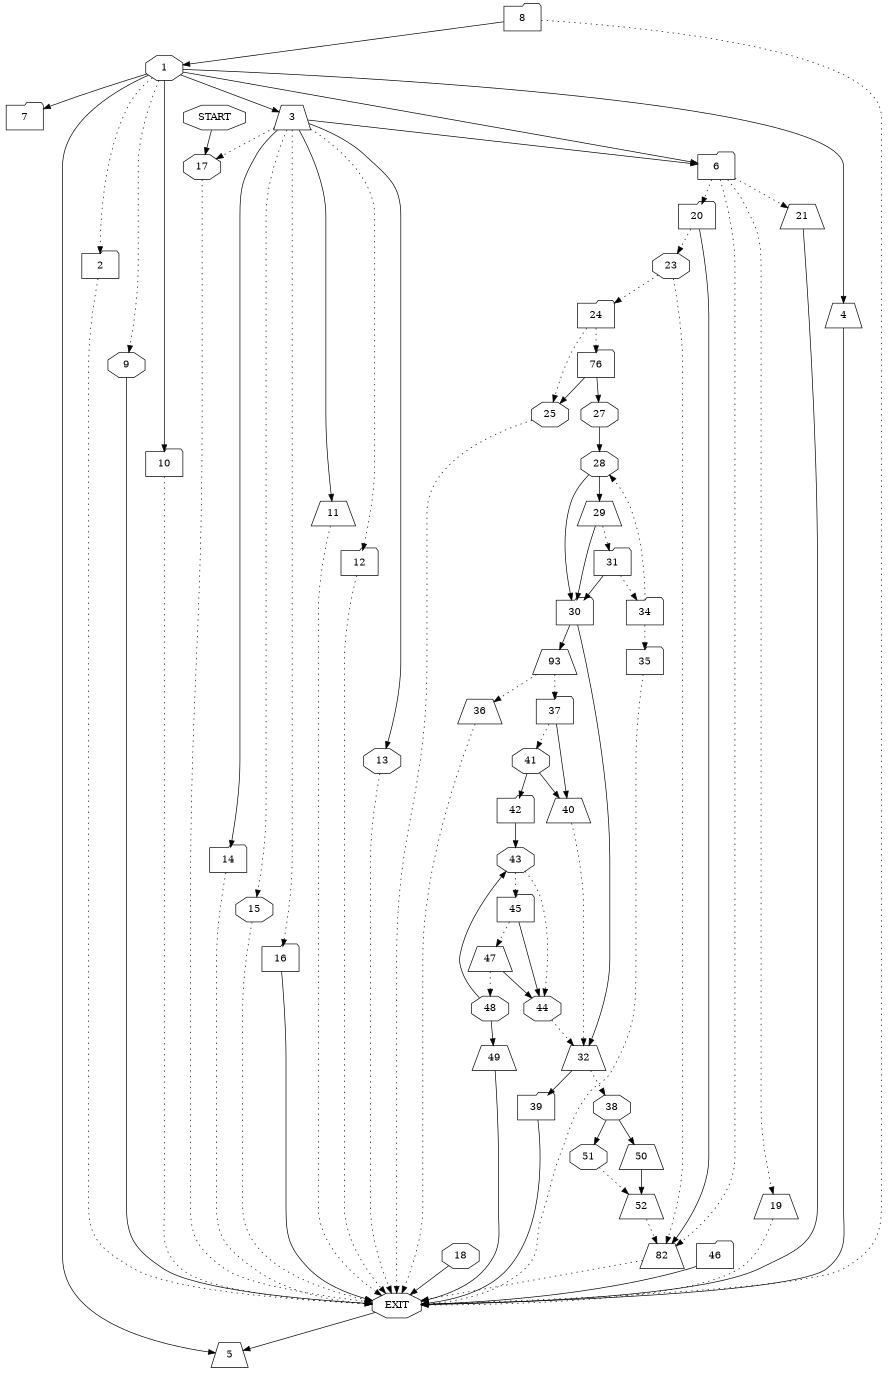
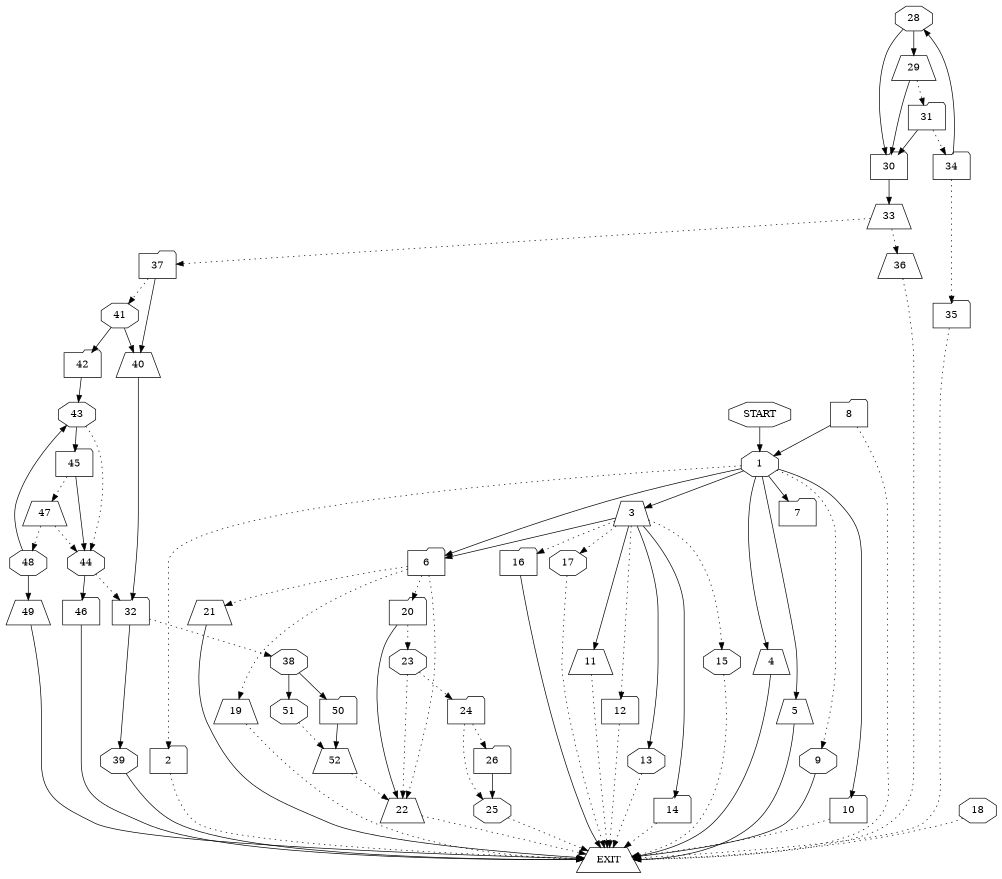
(209, 139) -> (760, 436)
(596, 365) -> (492, 761)
(600, 415) -> none
(639, 537) -> (952, 92)
none -> (84, 584)
(555, 662) -> (889, 217)
(609, 832) -> none
(516, 881) -> (76, 436)
(584, 930) -> (138, 485)
(515, 982) -> (64, 536)
(584, 1058) -> (131, 613)
(536, 1108) -> (119, 761)
(641, 1157) -> (338, 712)
(662, 1256) -> (402, 811)
(432, 1278) -> (803, 848)
(397, 1306) -> (609, 860)
(312, 1331) -> (750, 827)
